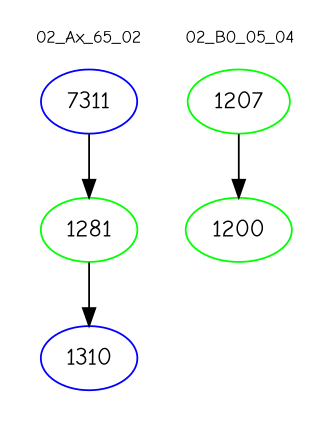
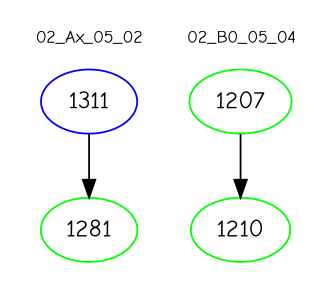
(89, 38) -> (90, 38)
(89, 102) -> (89, 102)
(239, 230) -> (241, 230)
(89, 358) -> none
